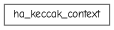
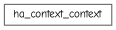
(57, 15) -> (58, 15)
